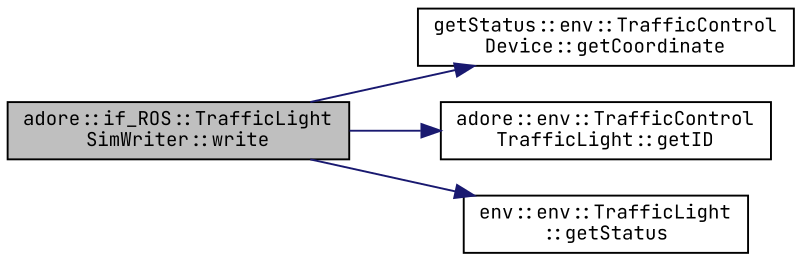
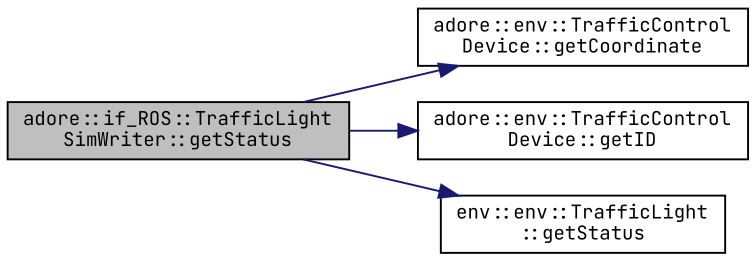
(606, 37) -> (583, 37)
(178, 131) -> (178, 131)
(606, 131) -> (583, 131)
